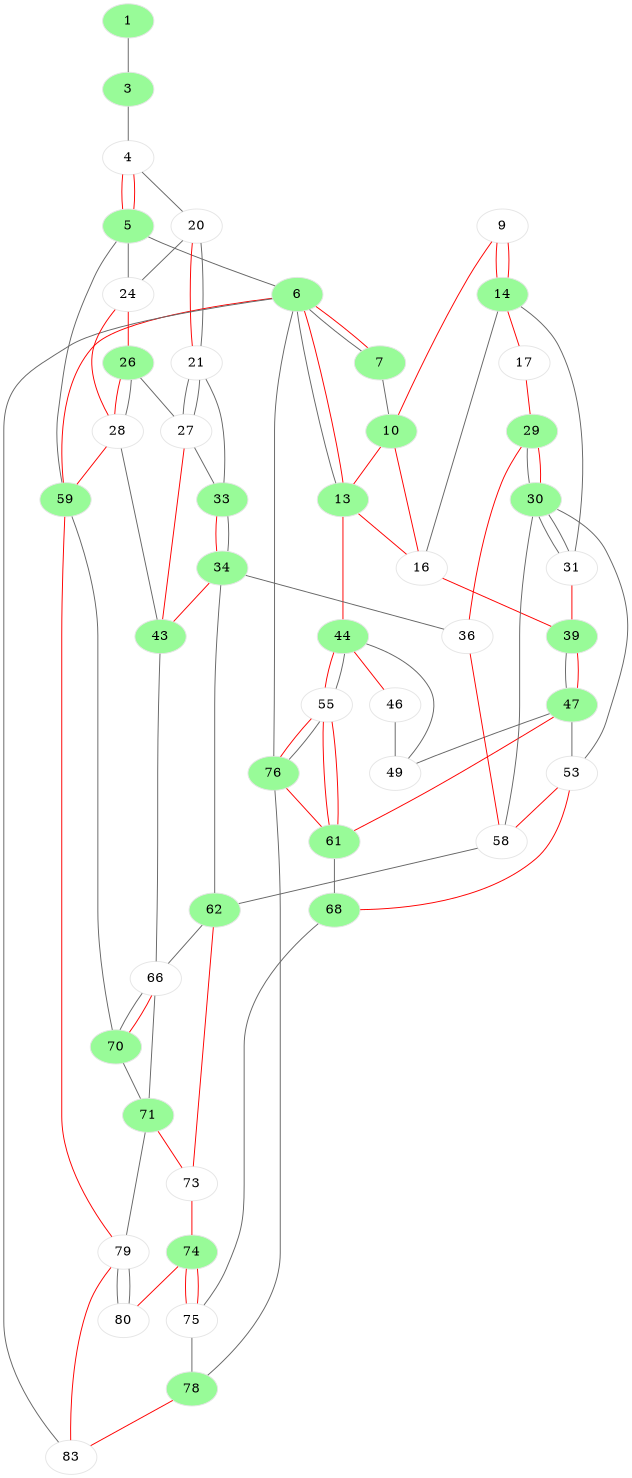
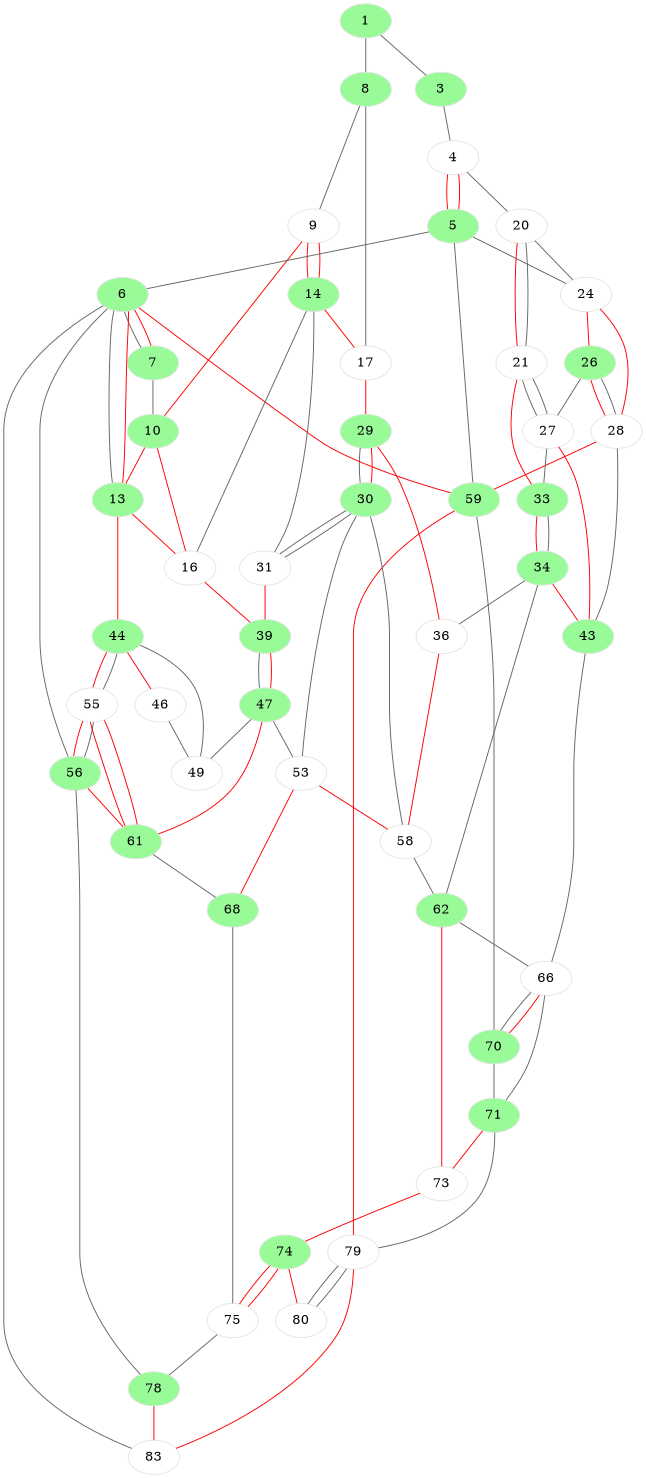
none -> (366, 89)
(223, 429) -> (512, 434)
(274, 773) -> (75, 773)
